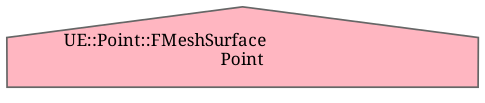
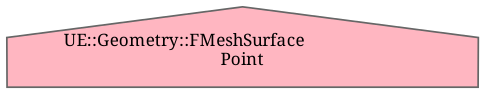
(243, 51) -> (243, 51)
